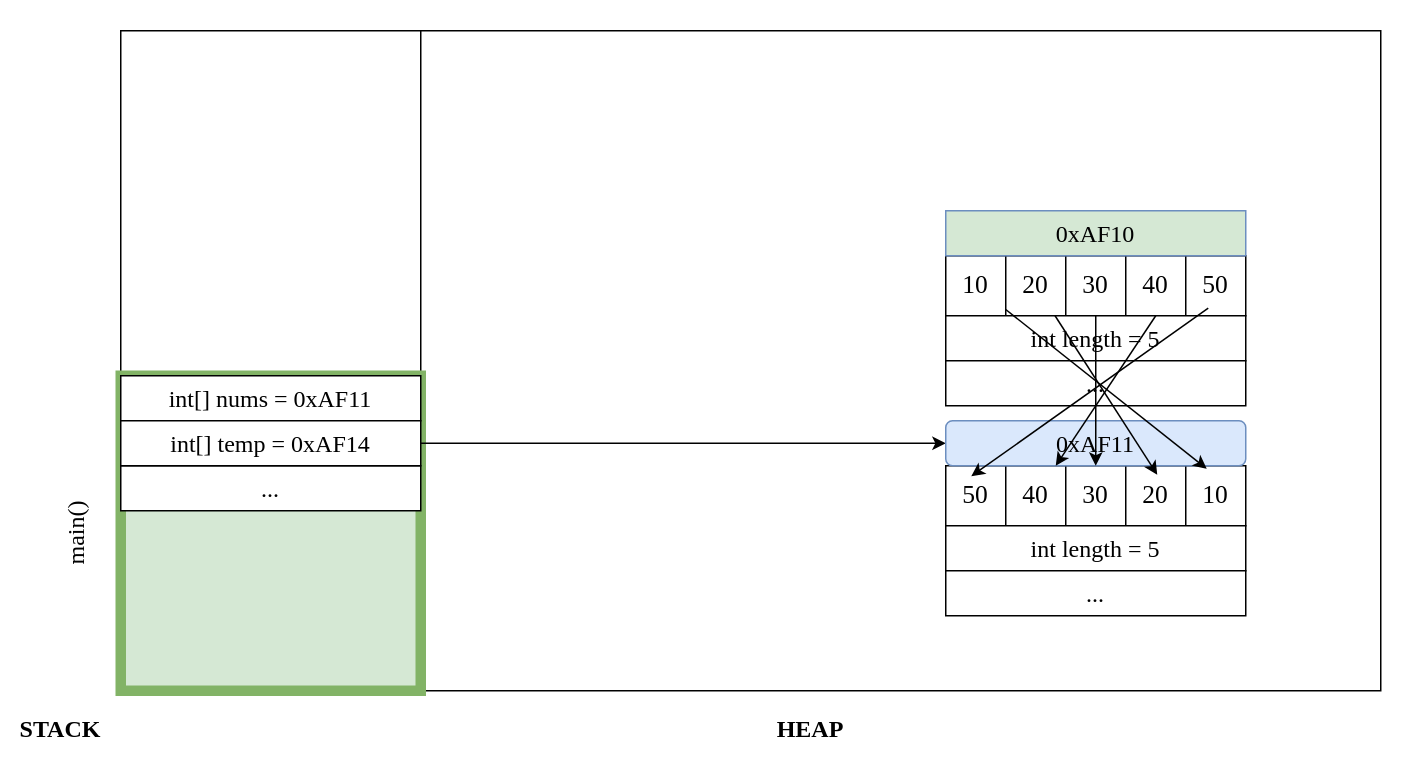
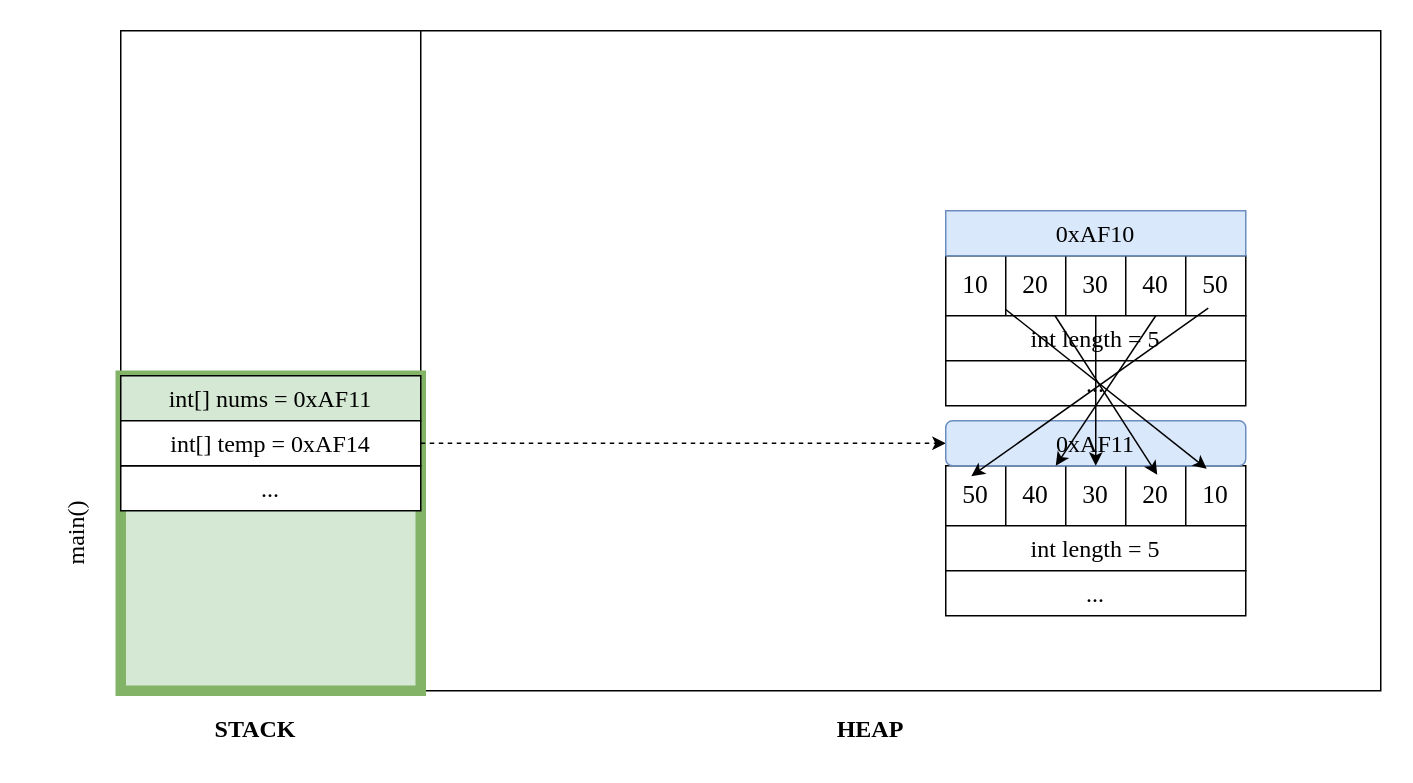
(1096, 233) -> (1096, 233)
(271, 398) -> (271, 398)
(679, 443) -> (679, 443)
(61, 728) -> (256, 728)
(811, 728) -> (871, 728)
